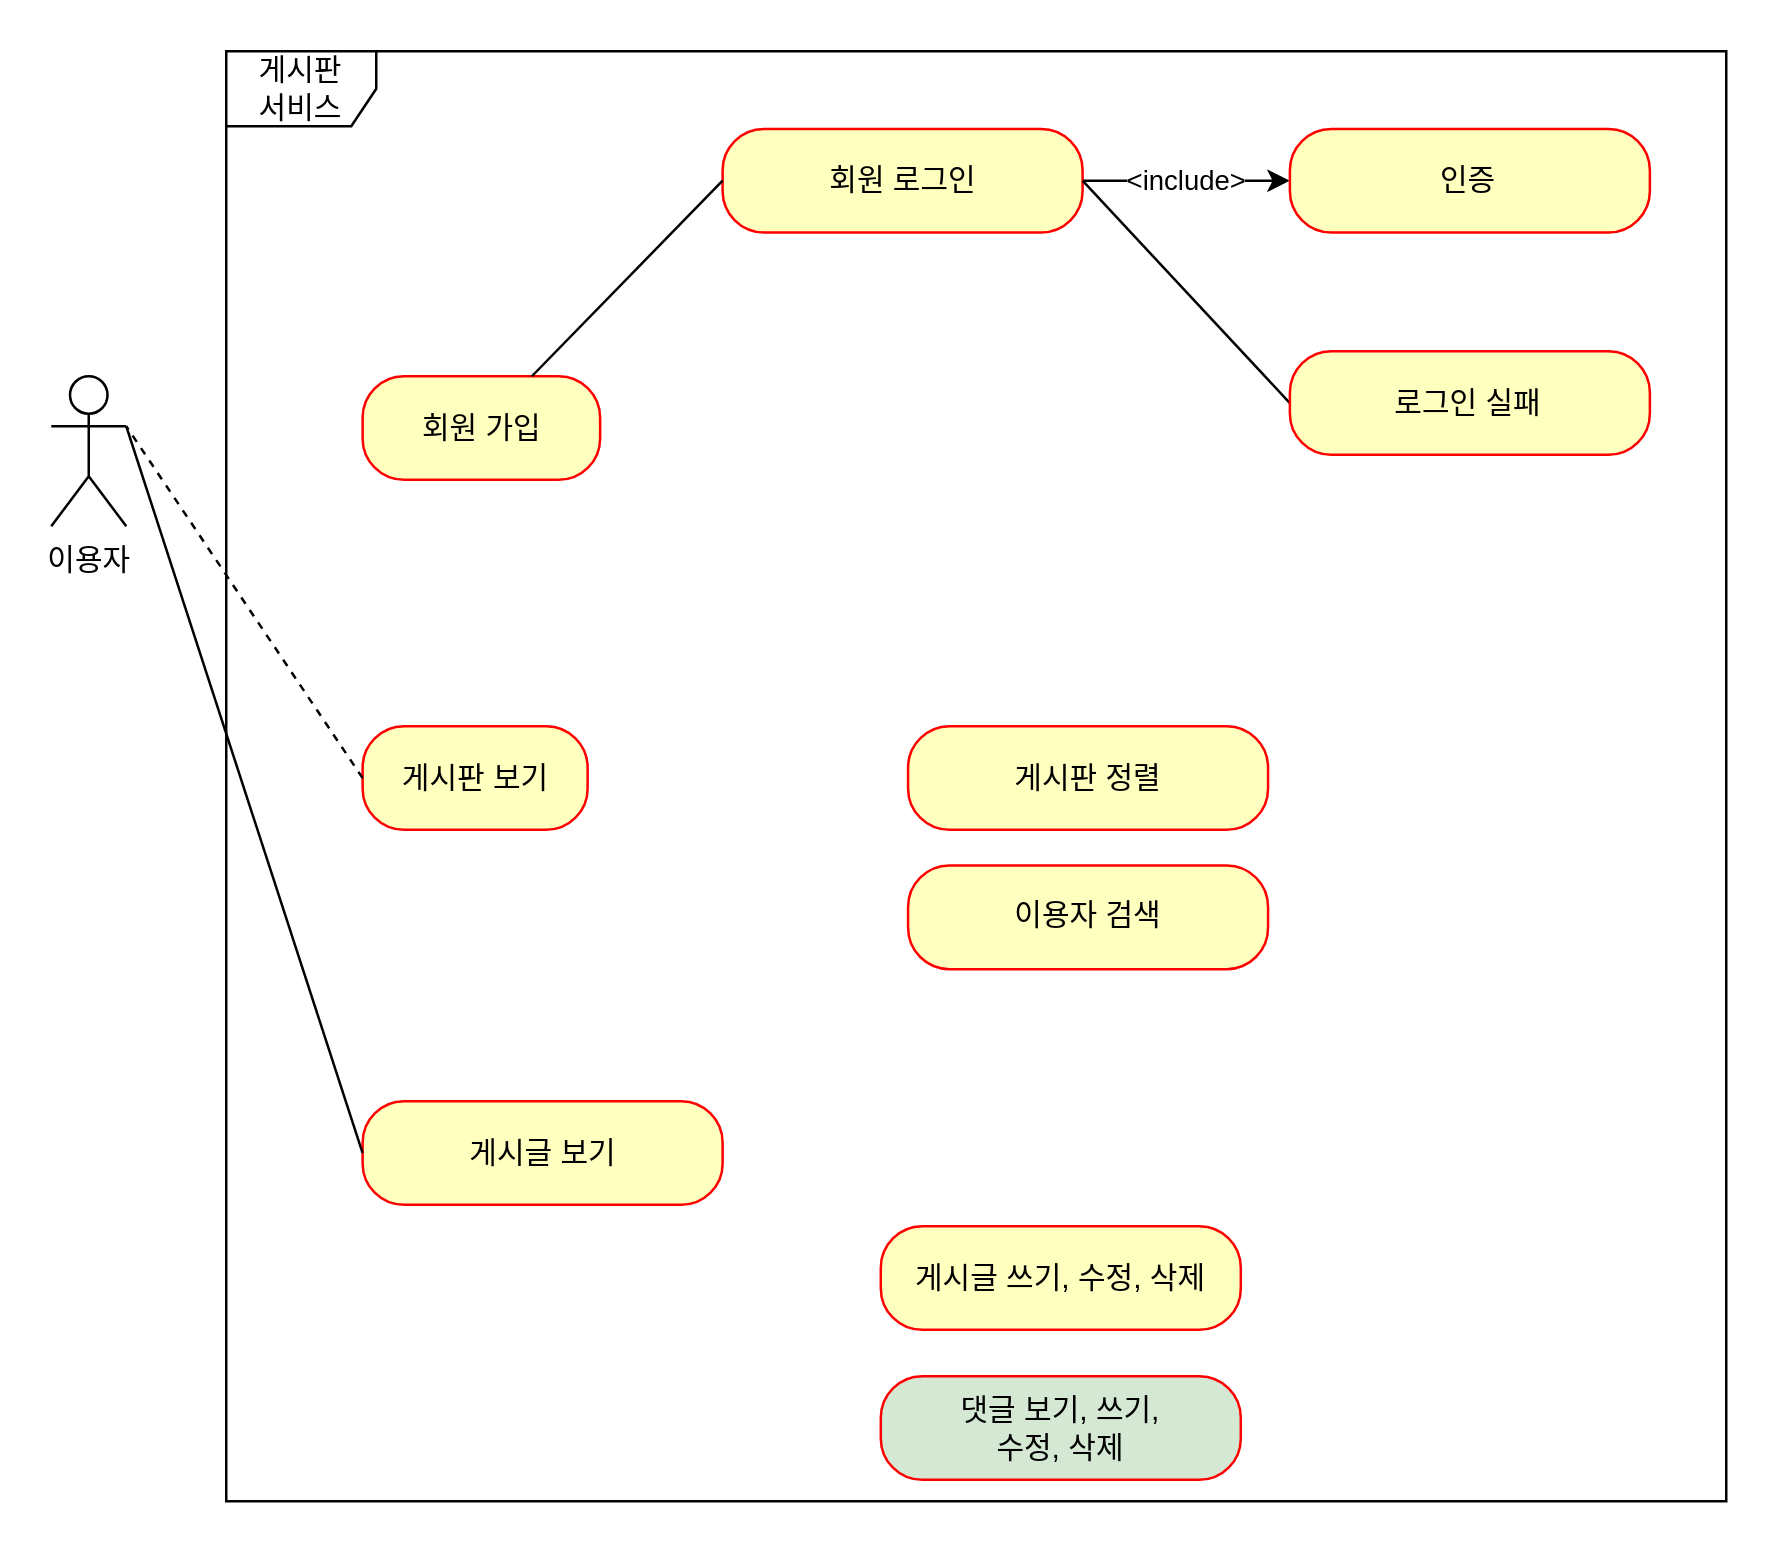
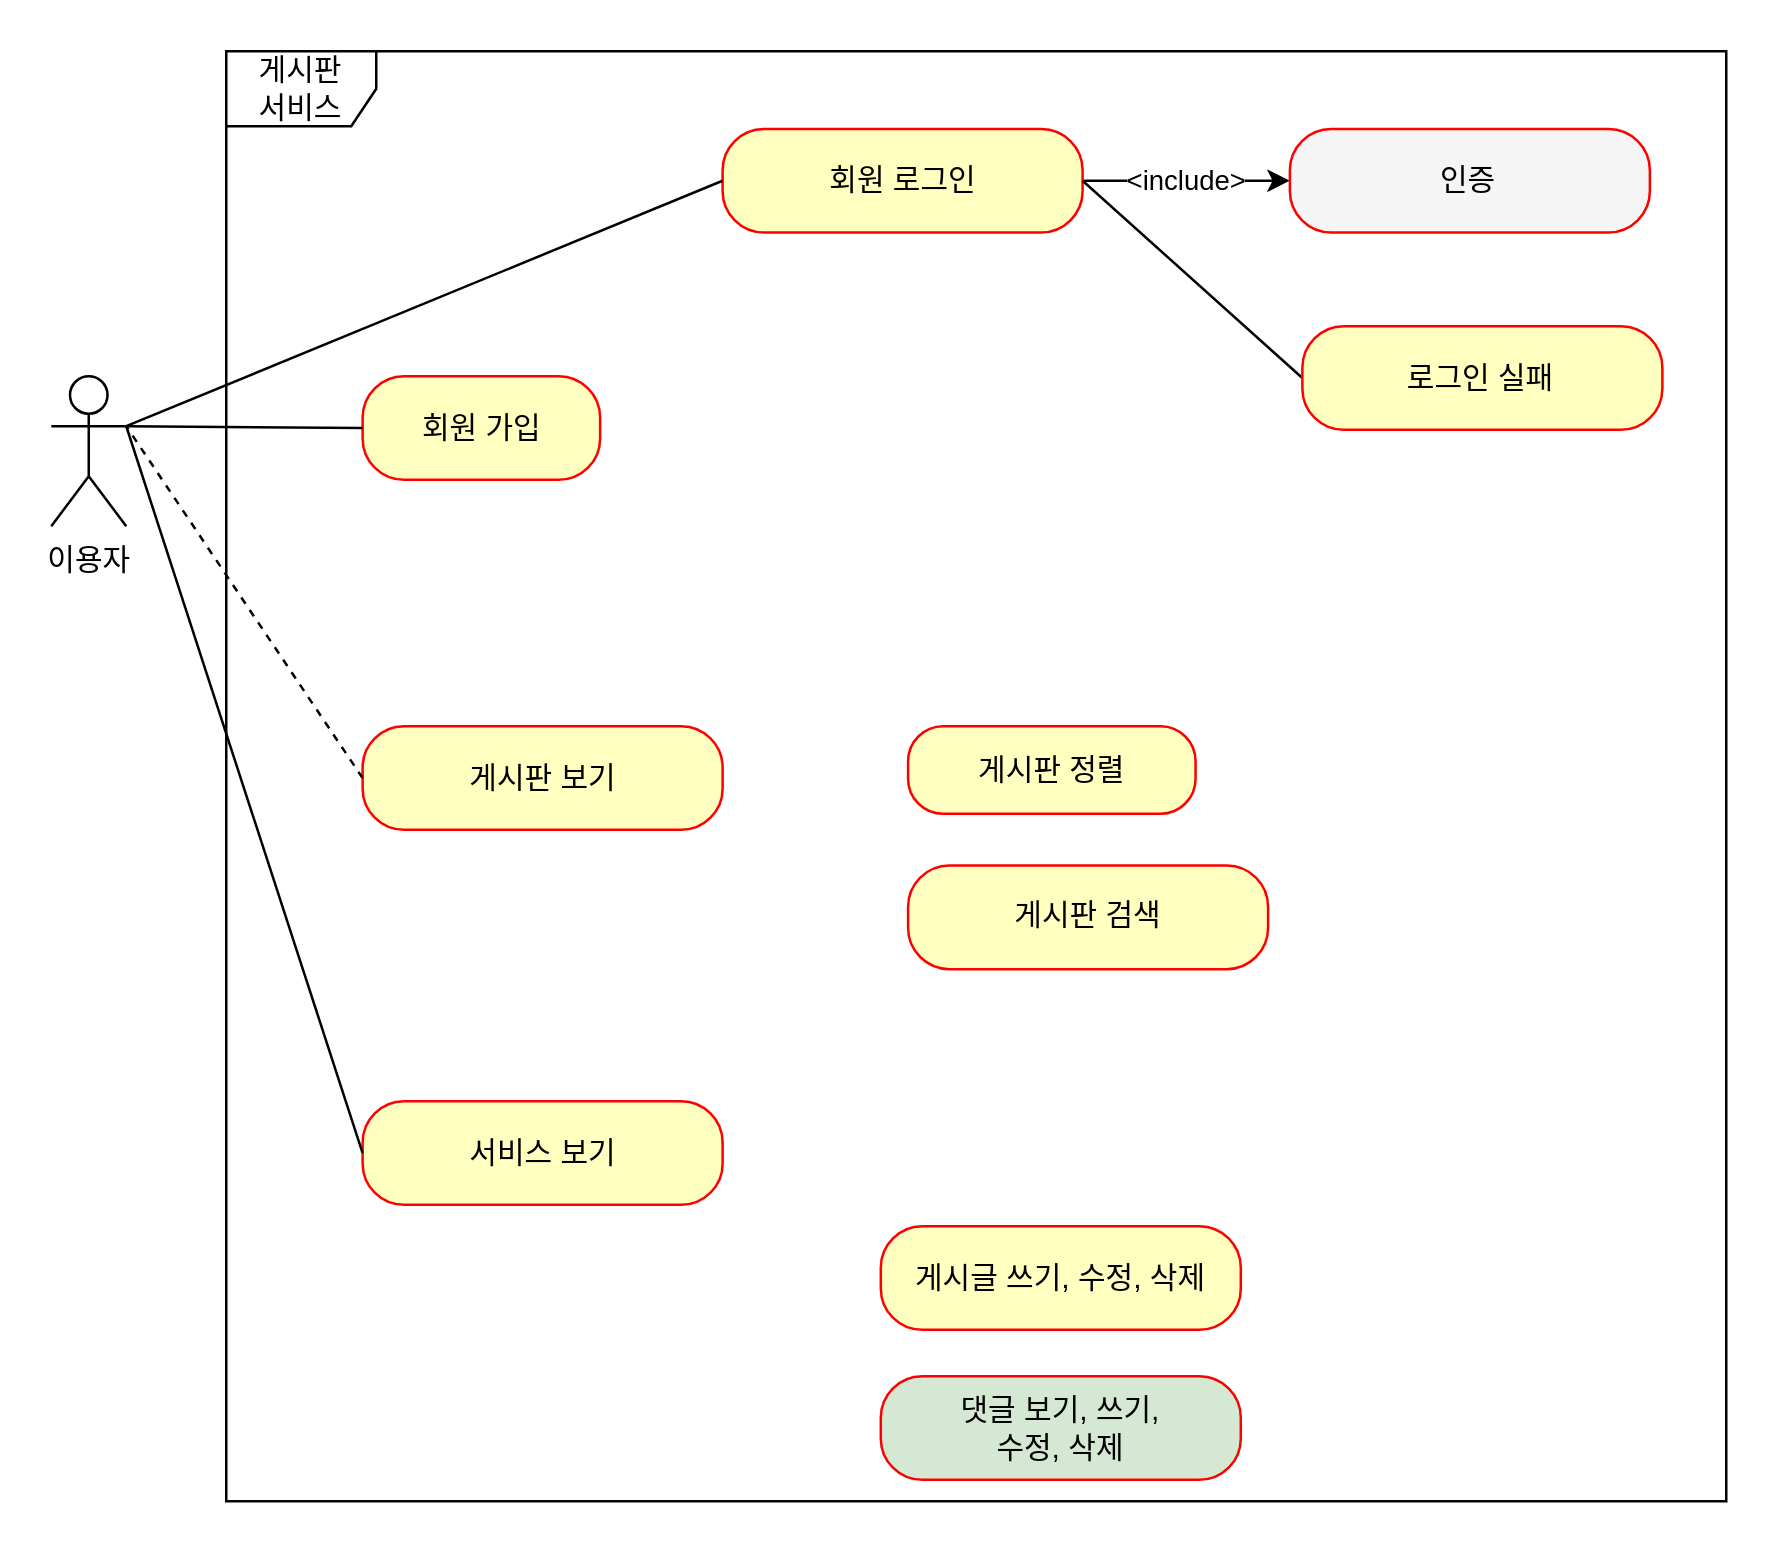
(1470, 181) -> (1470, 181)
(628, 278) -> (476, 282)
(1470, 403) -> (1482, 378)
none -> (297, 428)
(475, 778) -> (543, 778)
(1088, 778) -> (1052, 770)
(1089, 916) -> (1089, 916)
(544, 1154) -> (544, 1154)
